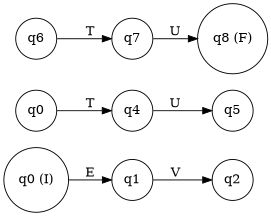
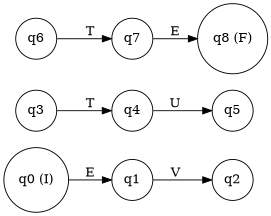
(175, 32) -> (175, 32)
(36, 111) -> (36, 111)
